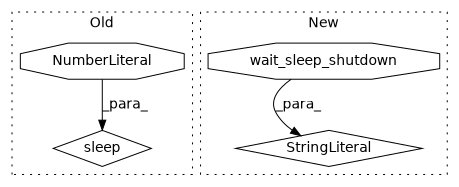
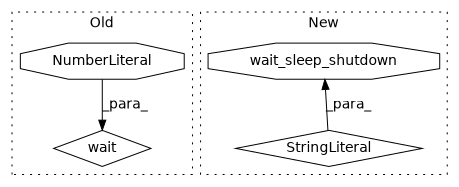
(274, 105) -> (327, 110)
(102, 148) -> (102, 148)
